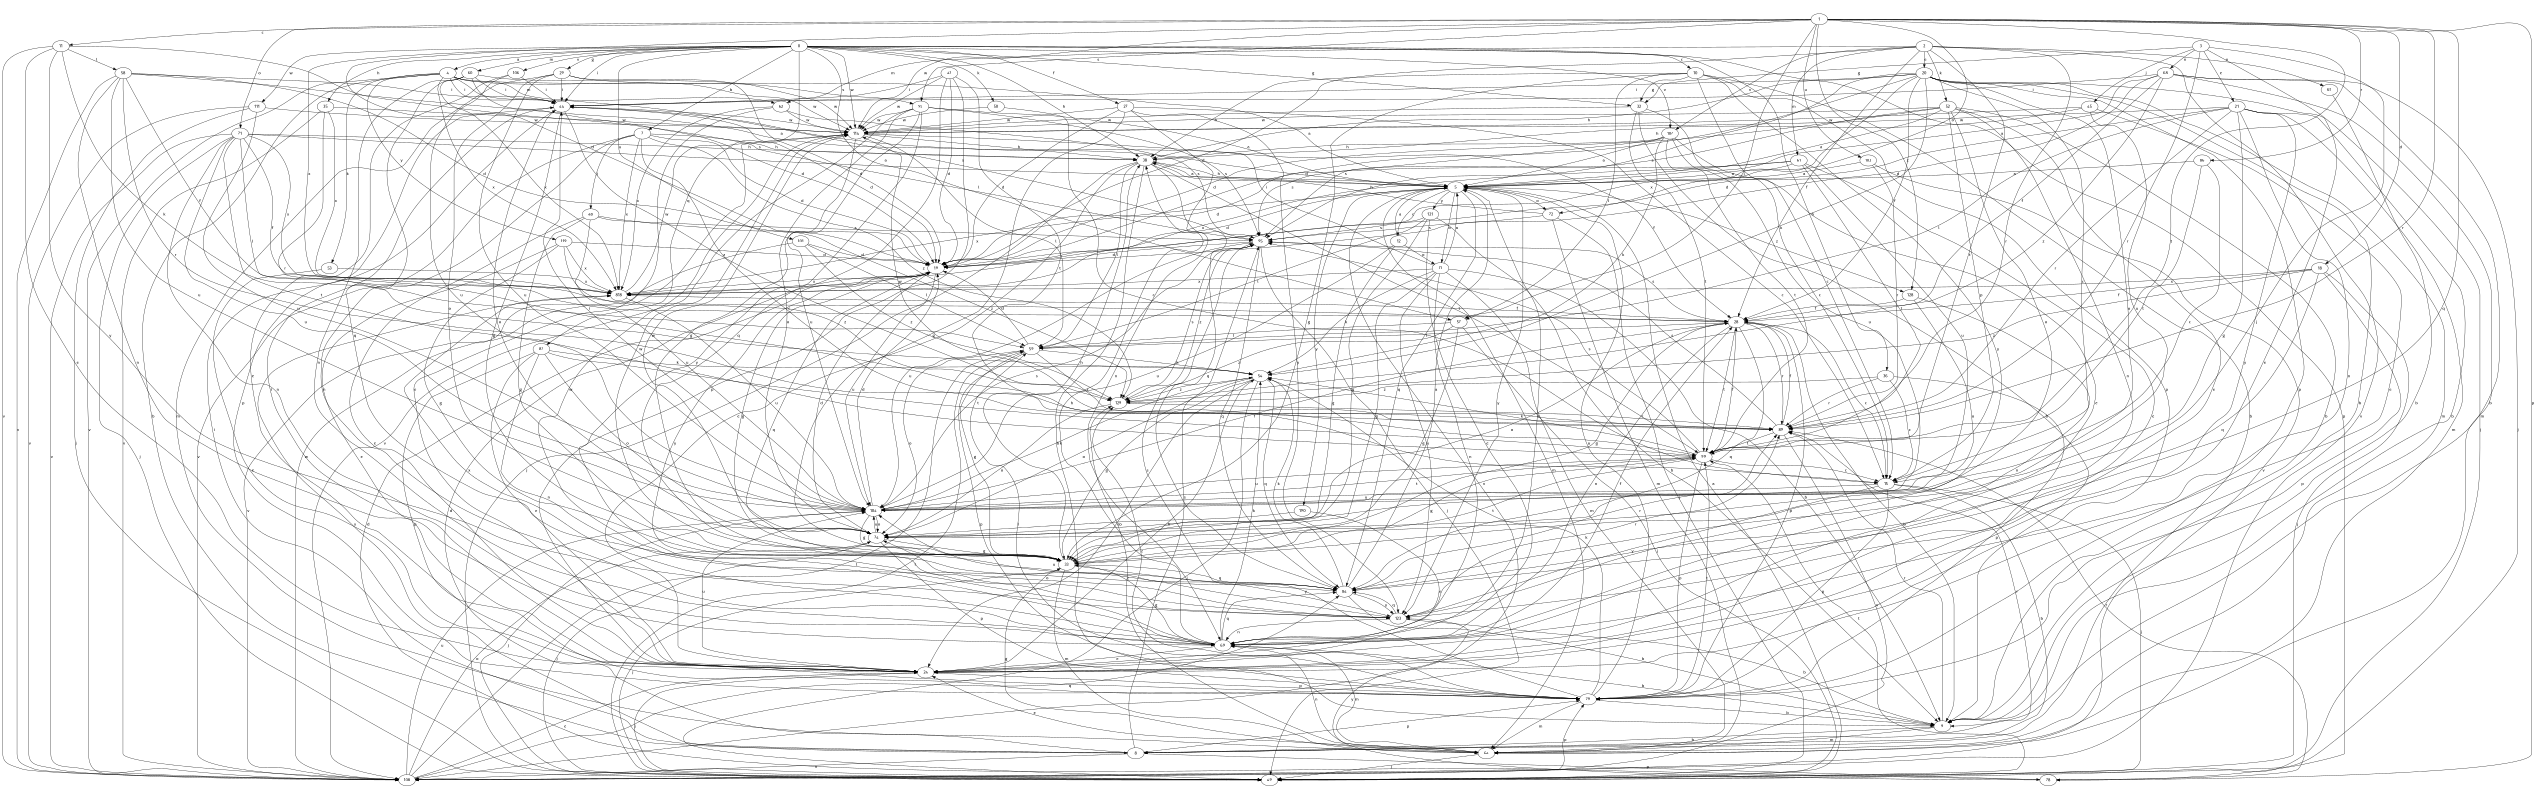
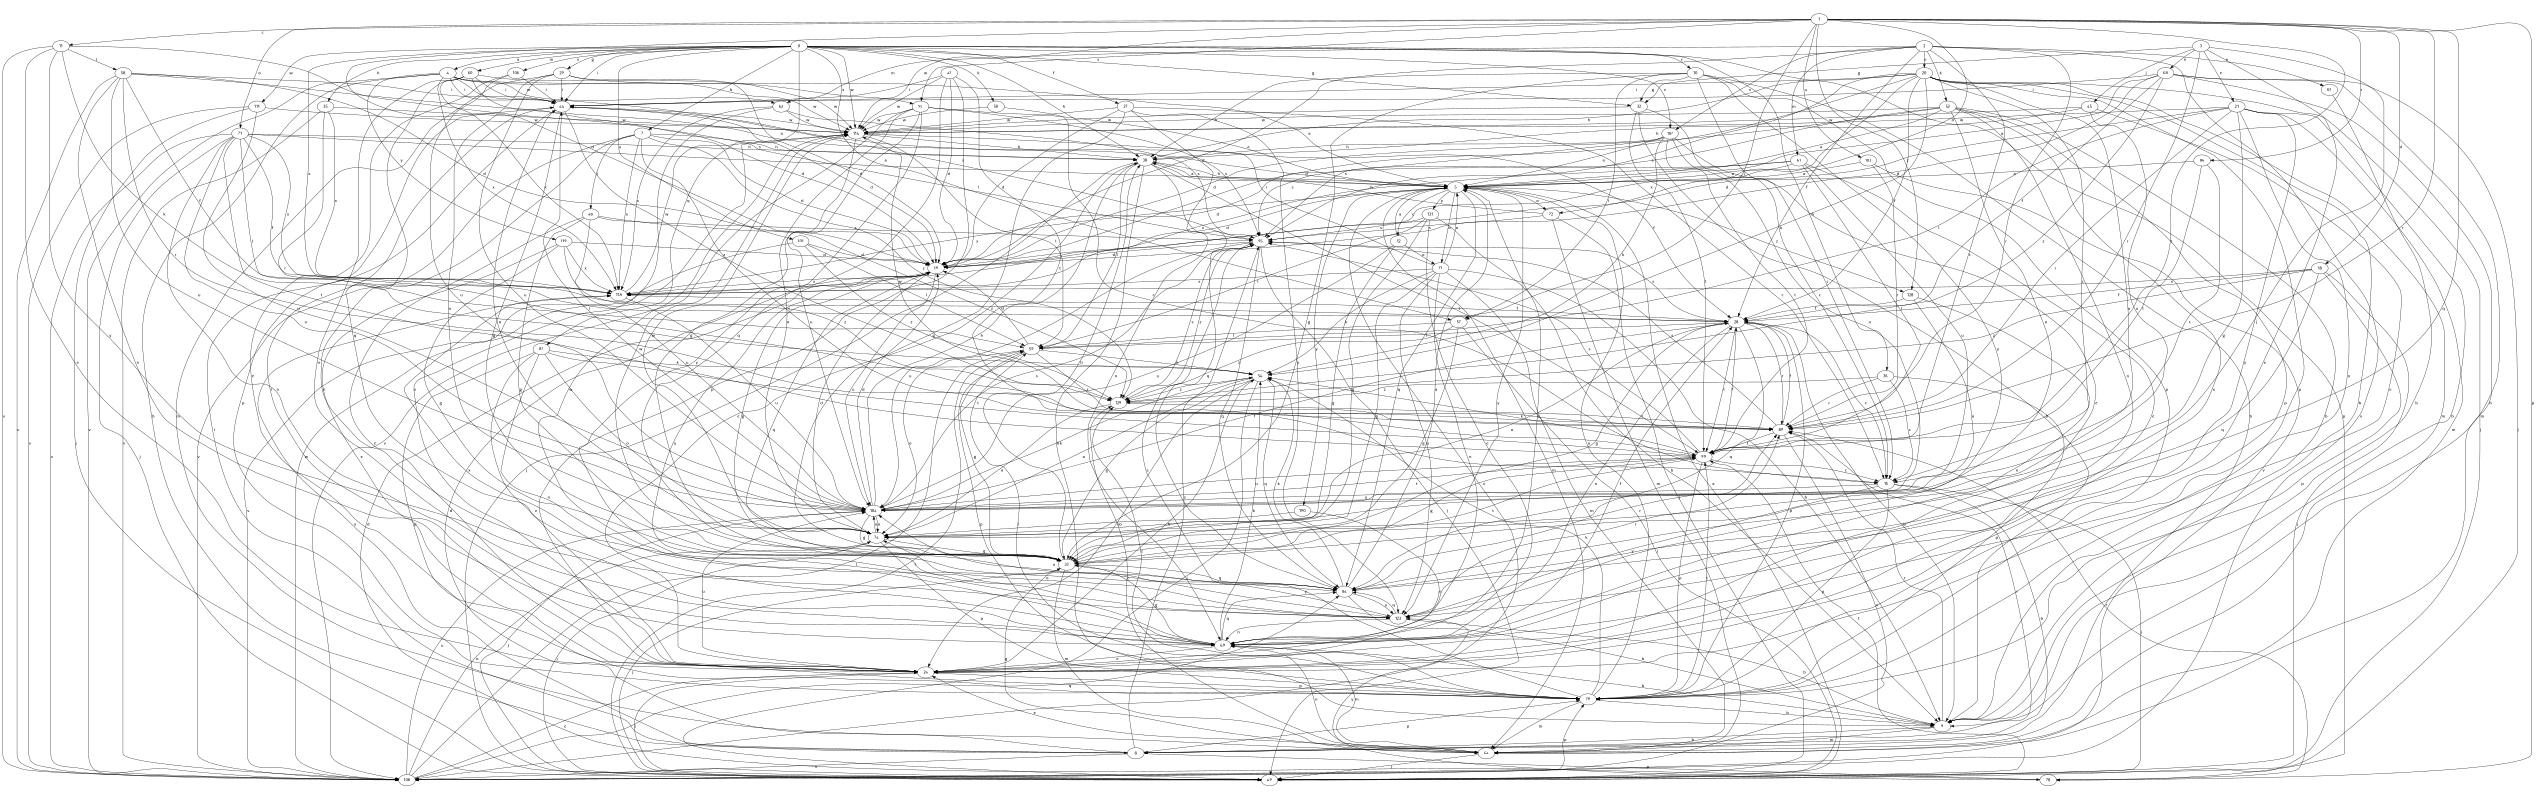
(330, 268) -> none
(619, 295) -> (619, 295)
(1983, 319) -> (2165, 489)
(1069, 399) -> (982, 332)
